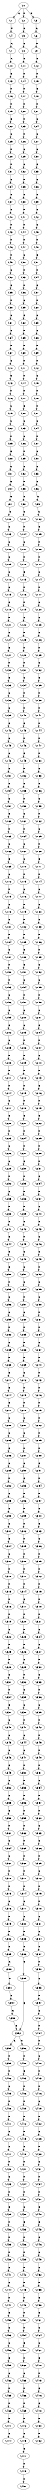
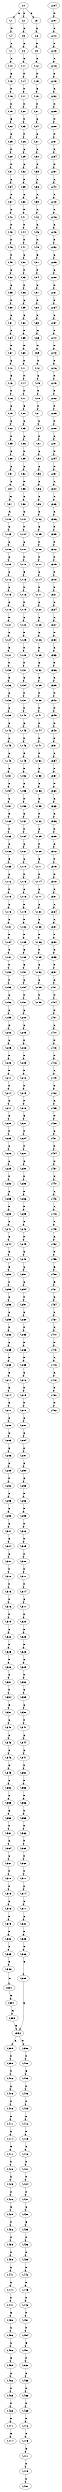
(39, 1018) -> none
